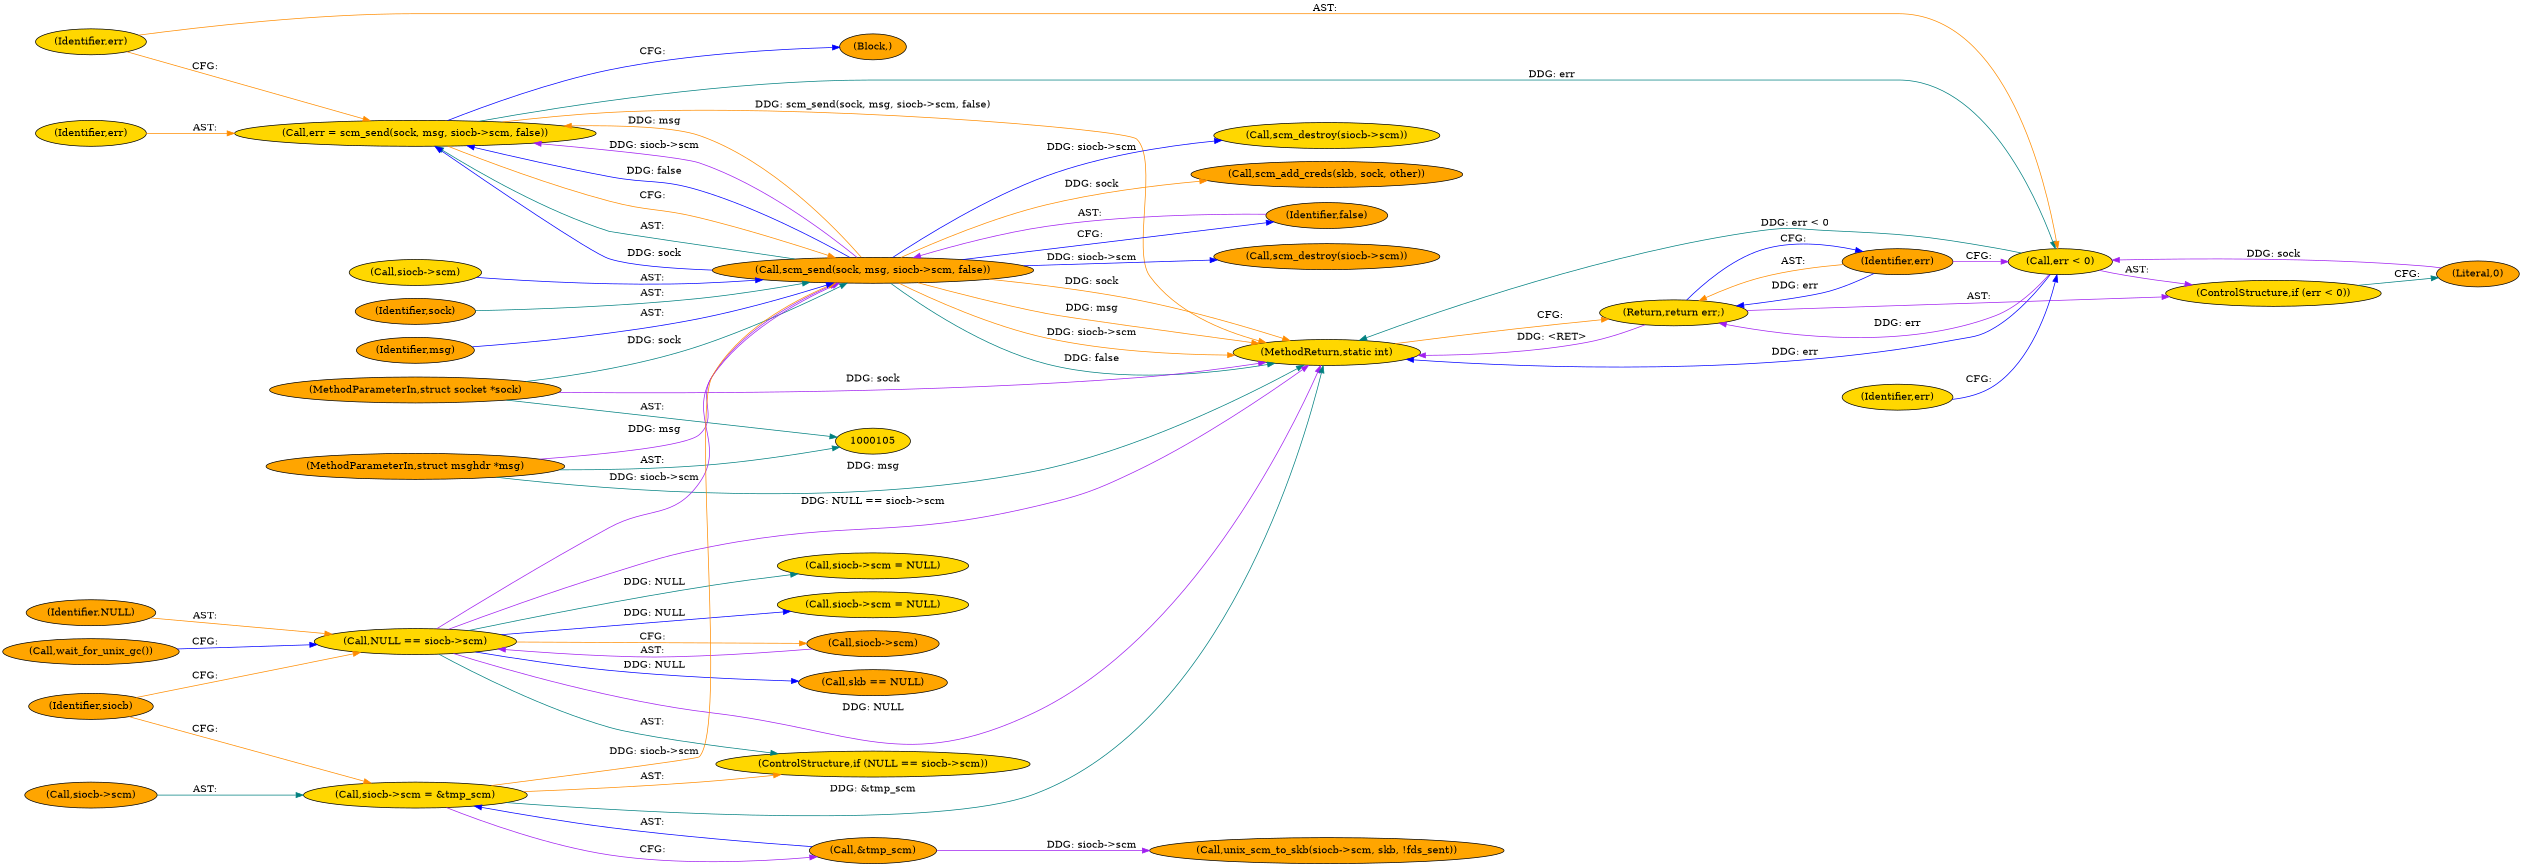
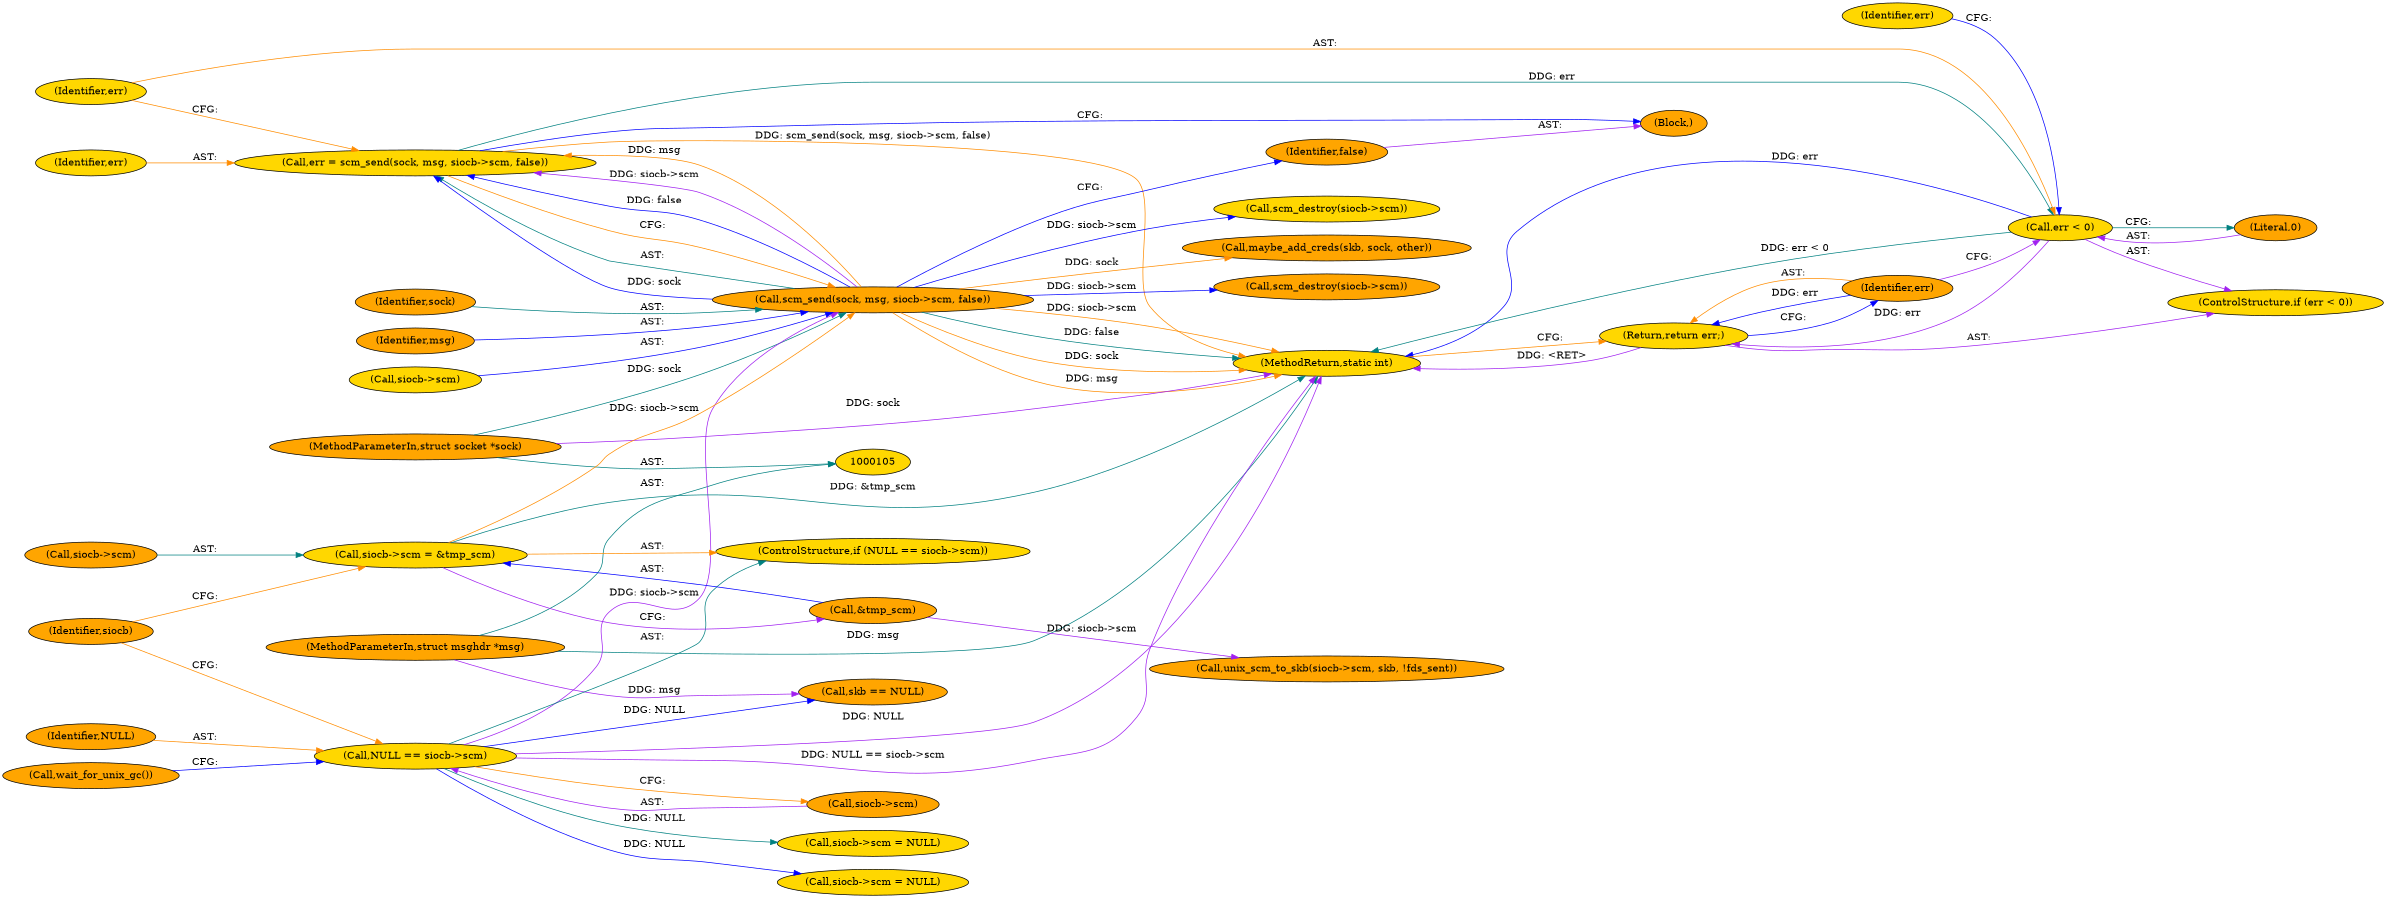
(1327, 174) -> (1327, 248)
(1091, 221) -> (1509, 137)
(2273, 254) -> (2140, 236)
(2395, 282) -> (2170, 228)
(697, 436) -> (621, 697)
